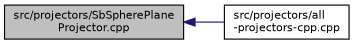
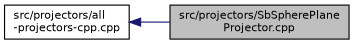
(210, 22) -> (155, 22)
